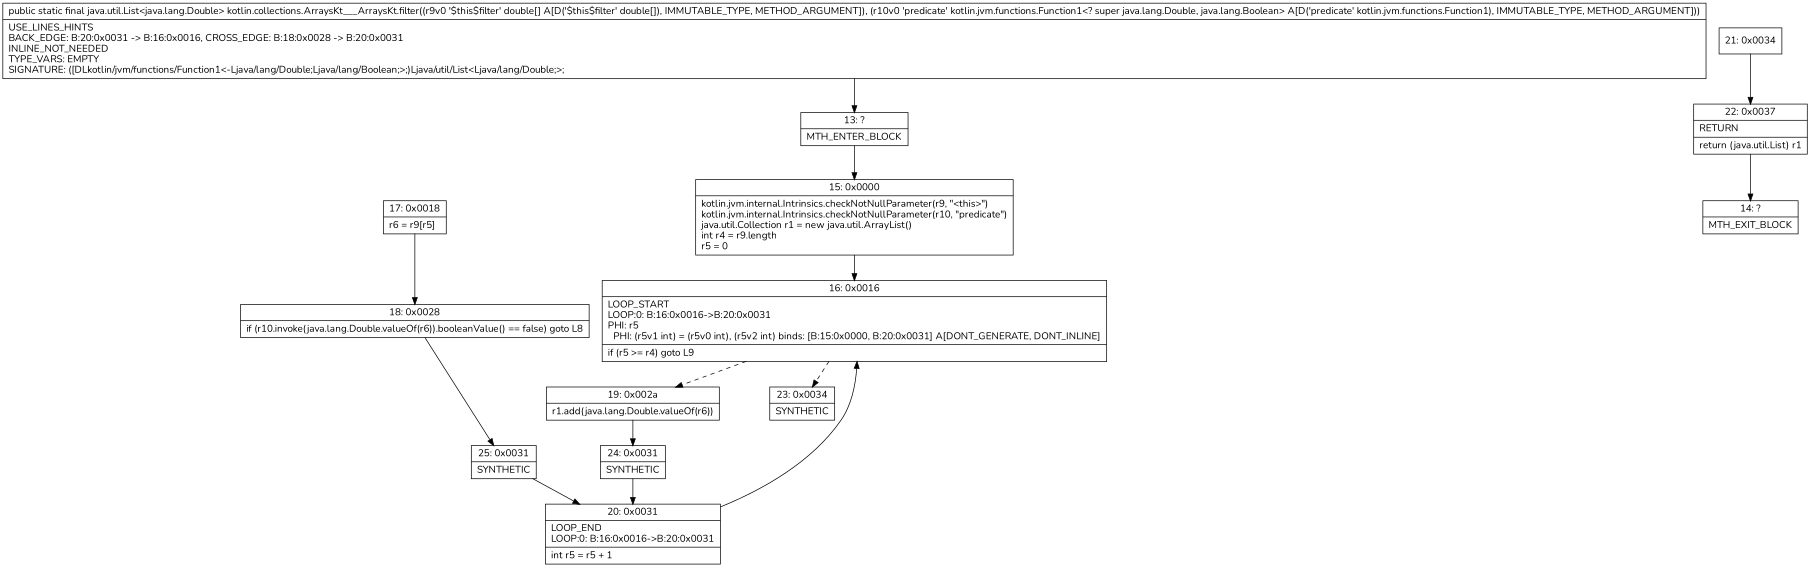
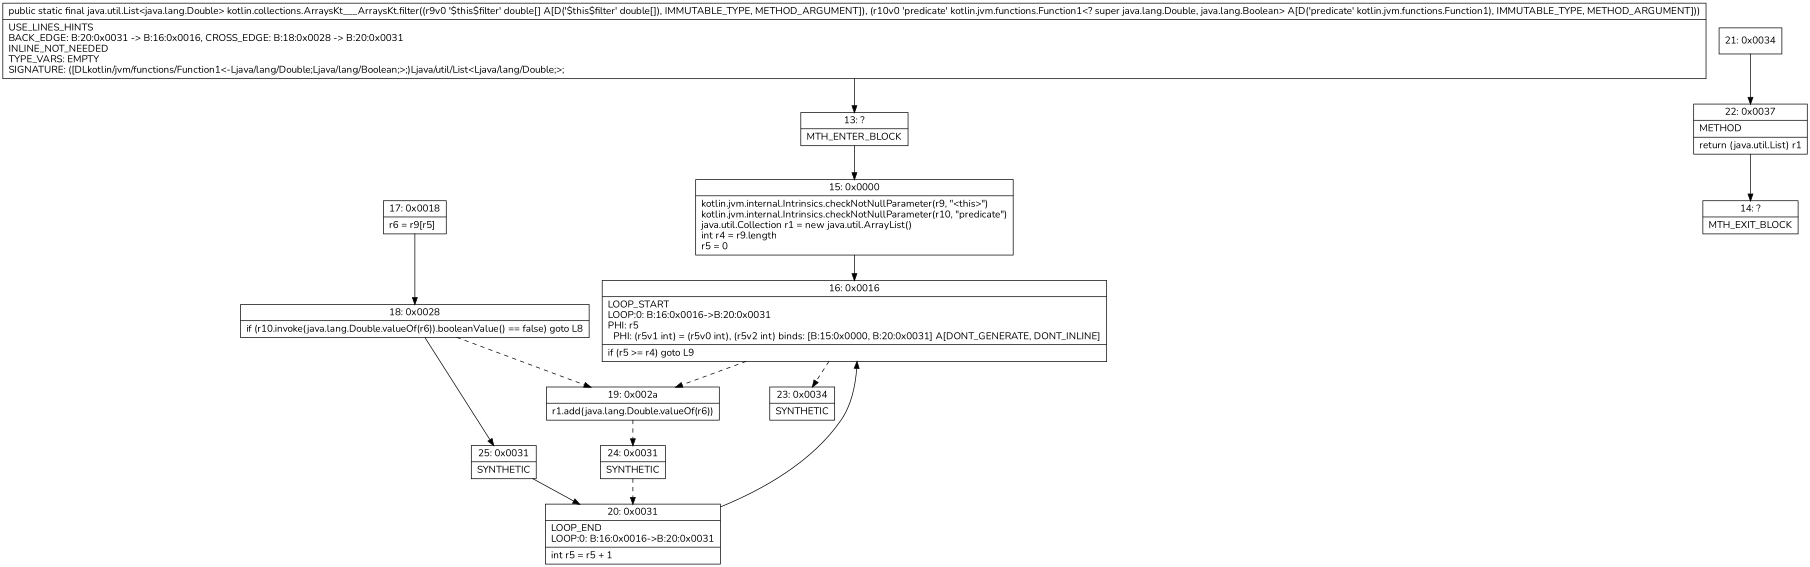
(1719, 128) -> (1721, 128)
none -> (520, 361)
(633, 429) -> (633, 429)
(633, 488) -> (633, 488)
